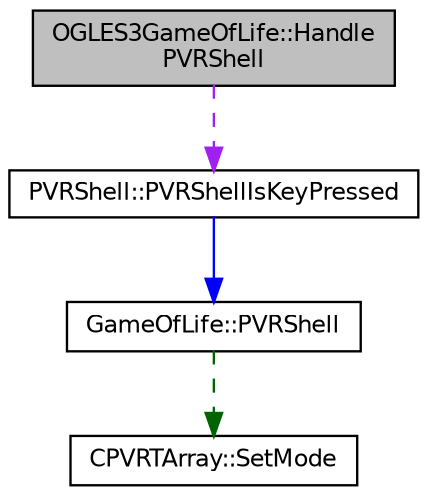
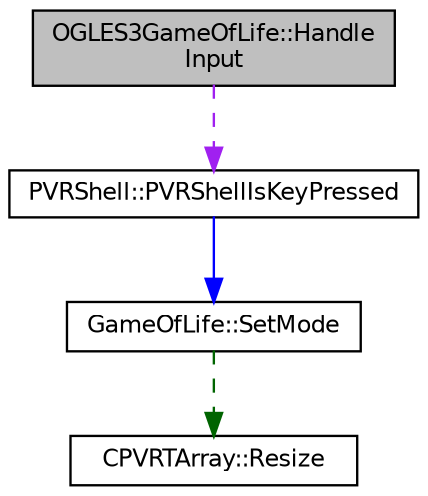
(214, 48) -> (214, 48)
(214, 327) -> (214, 327)
(214, 461) -> (214, 461)
